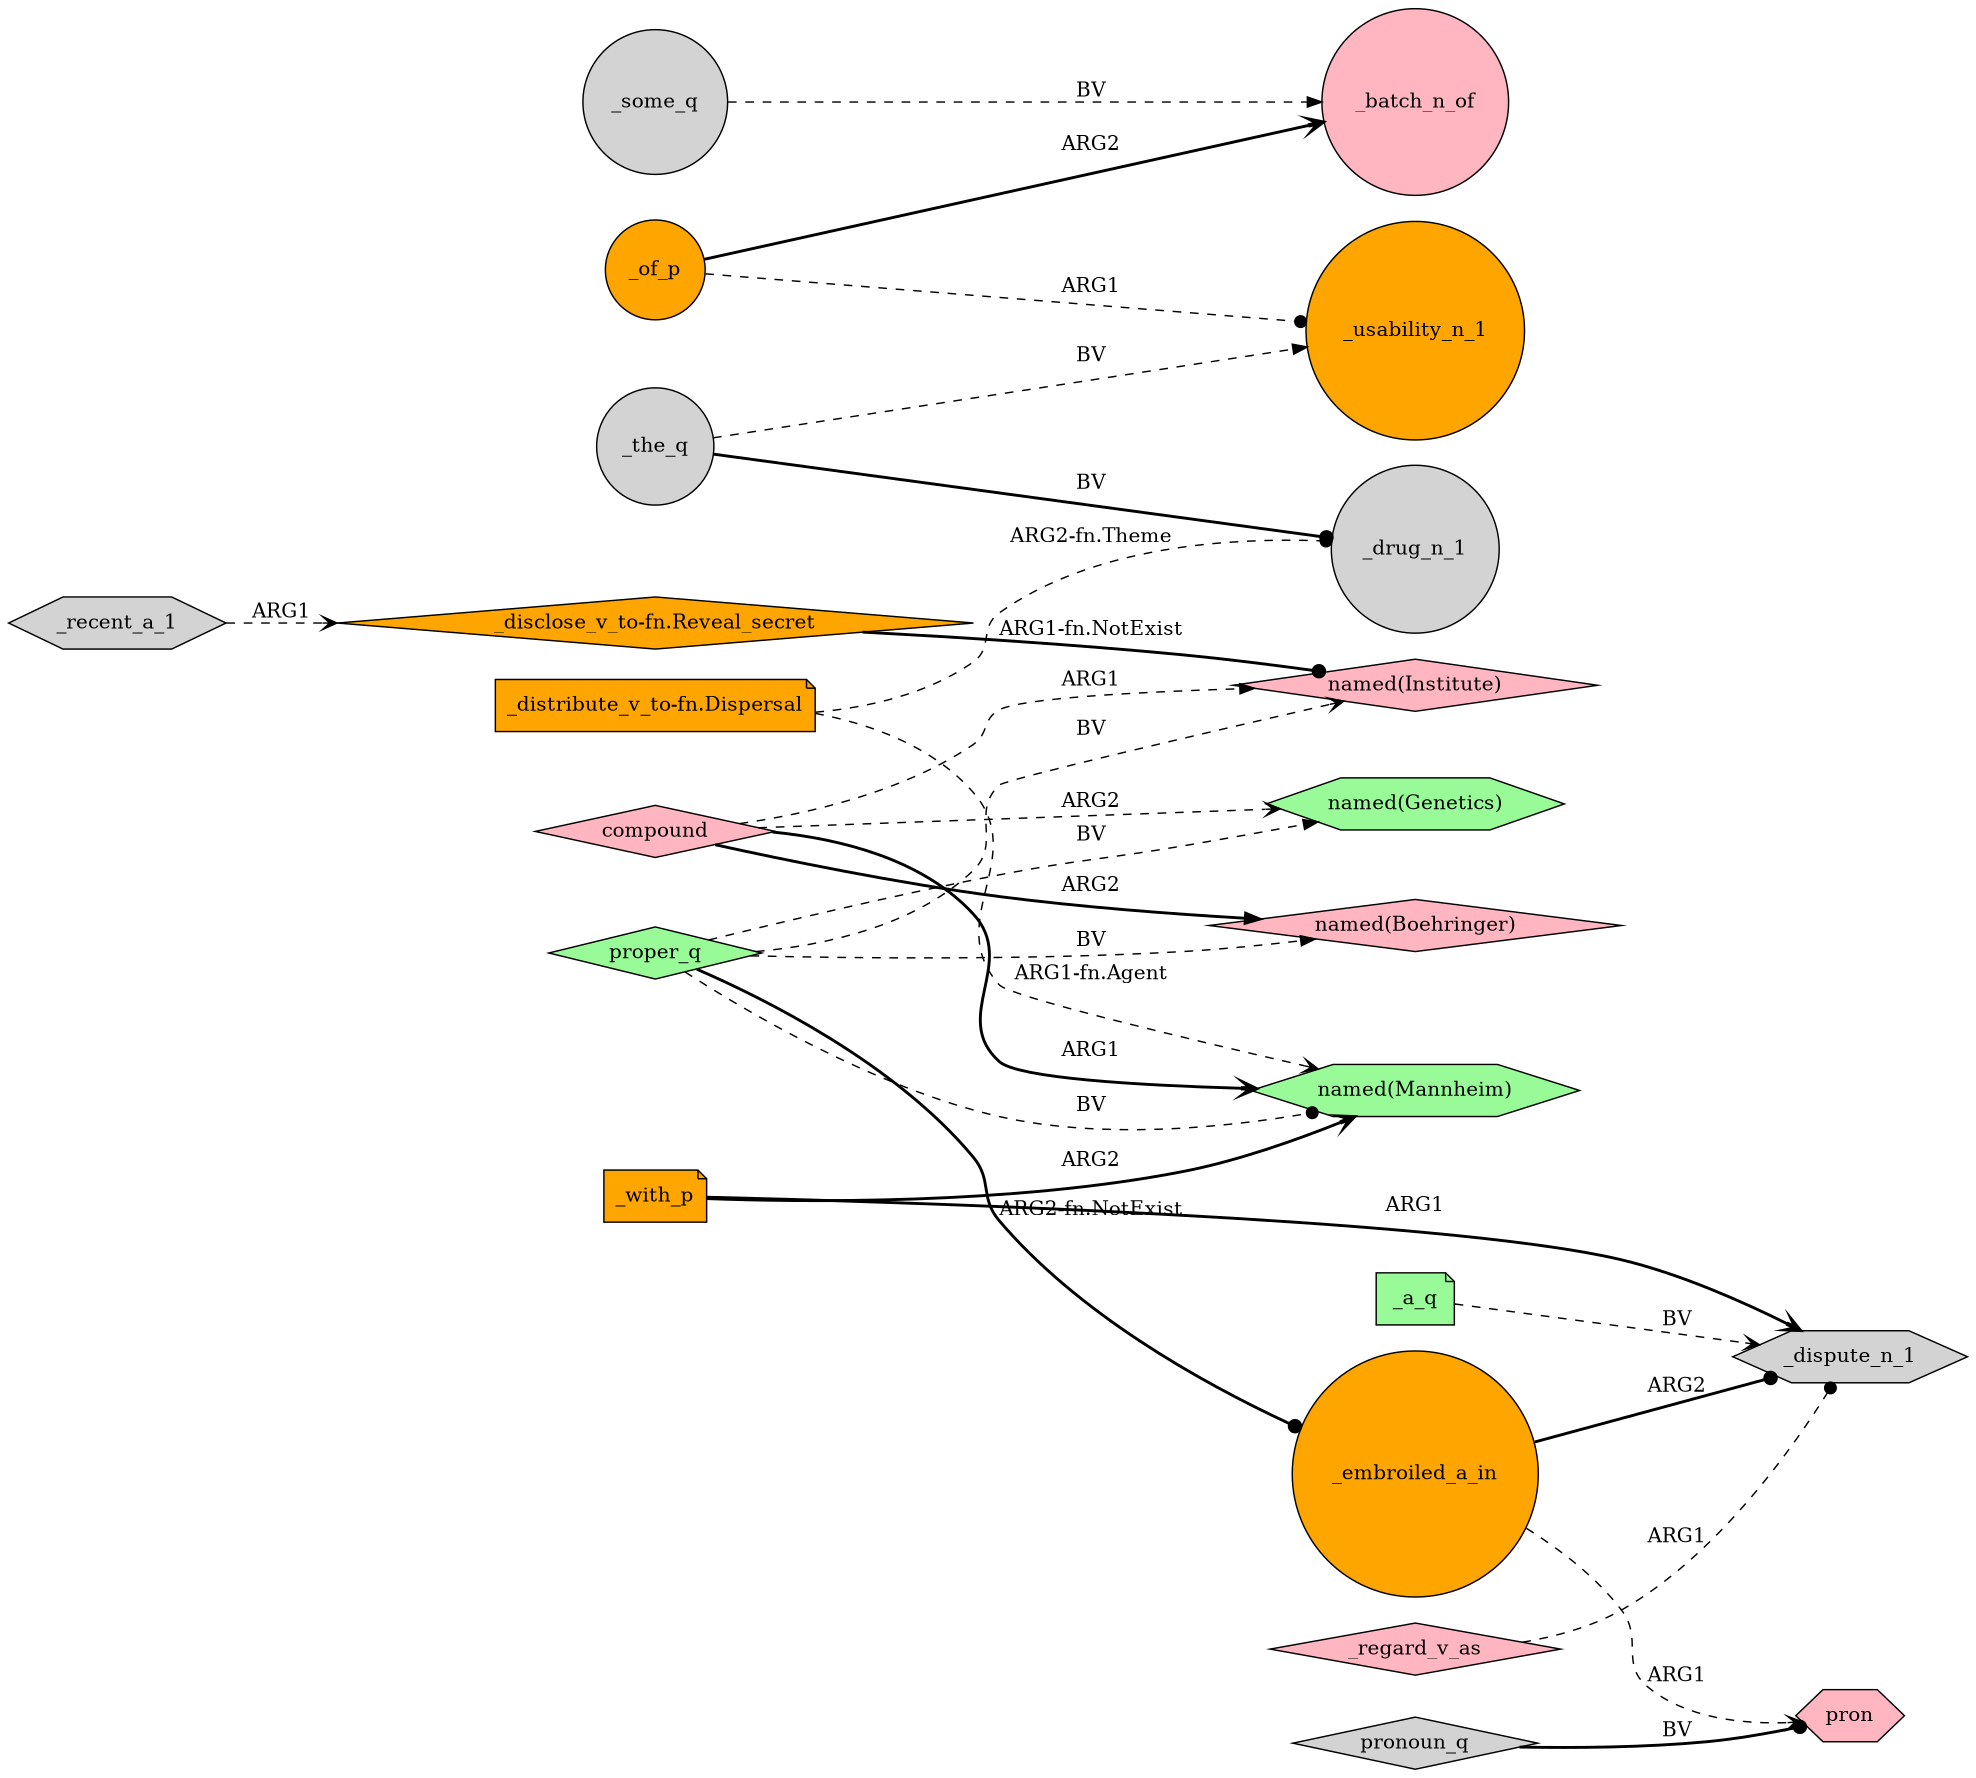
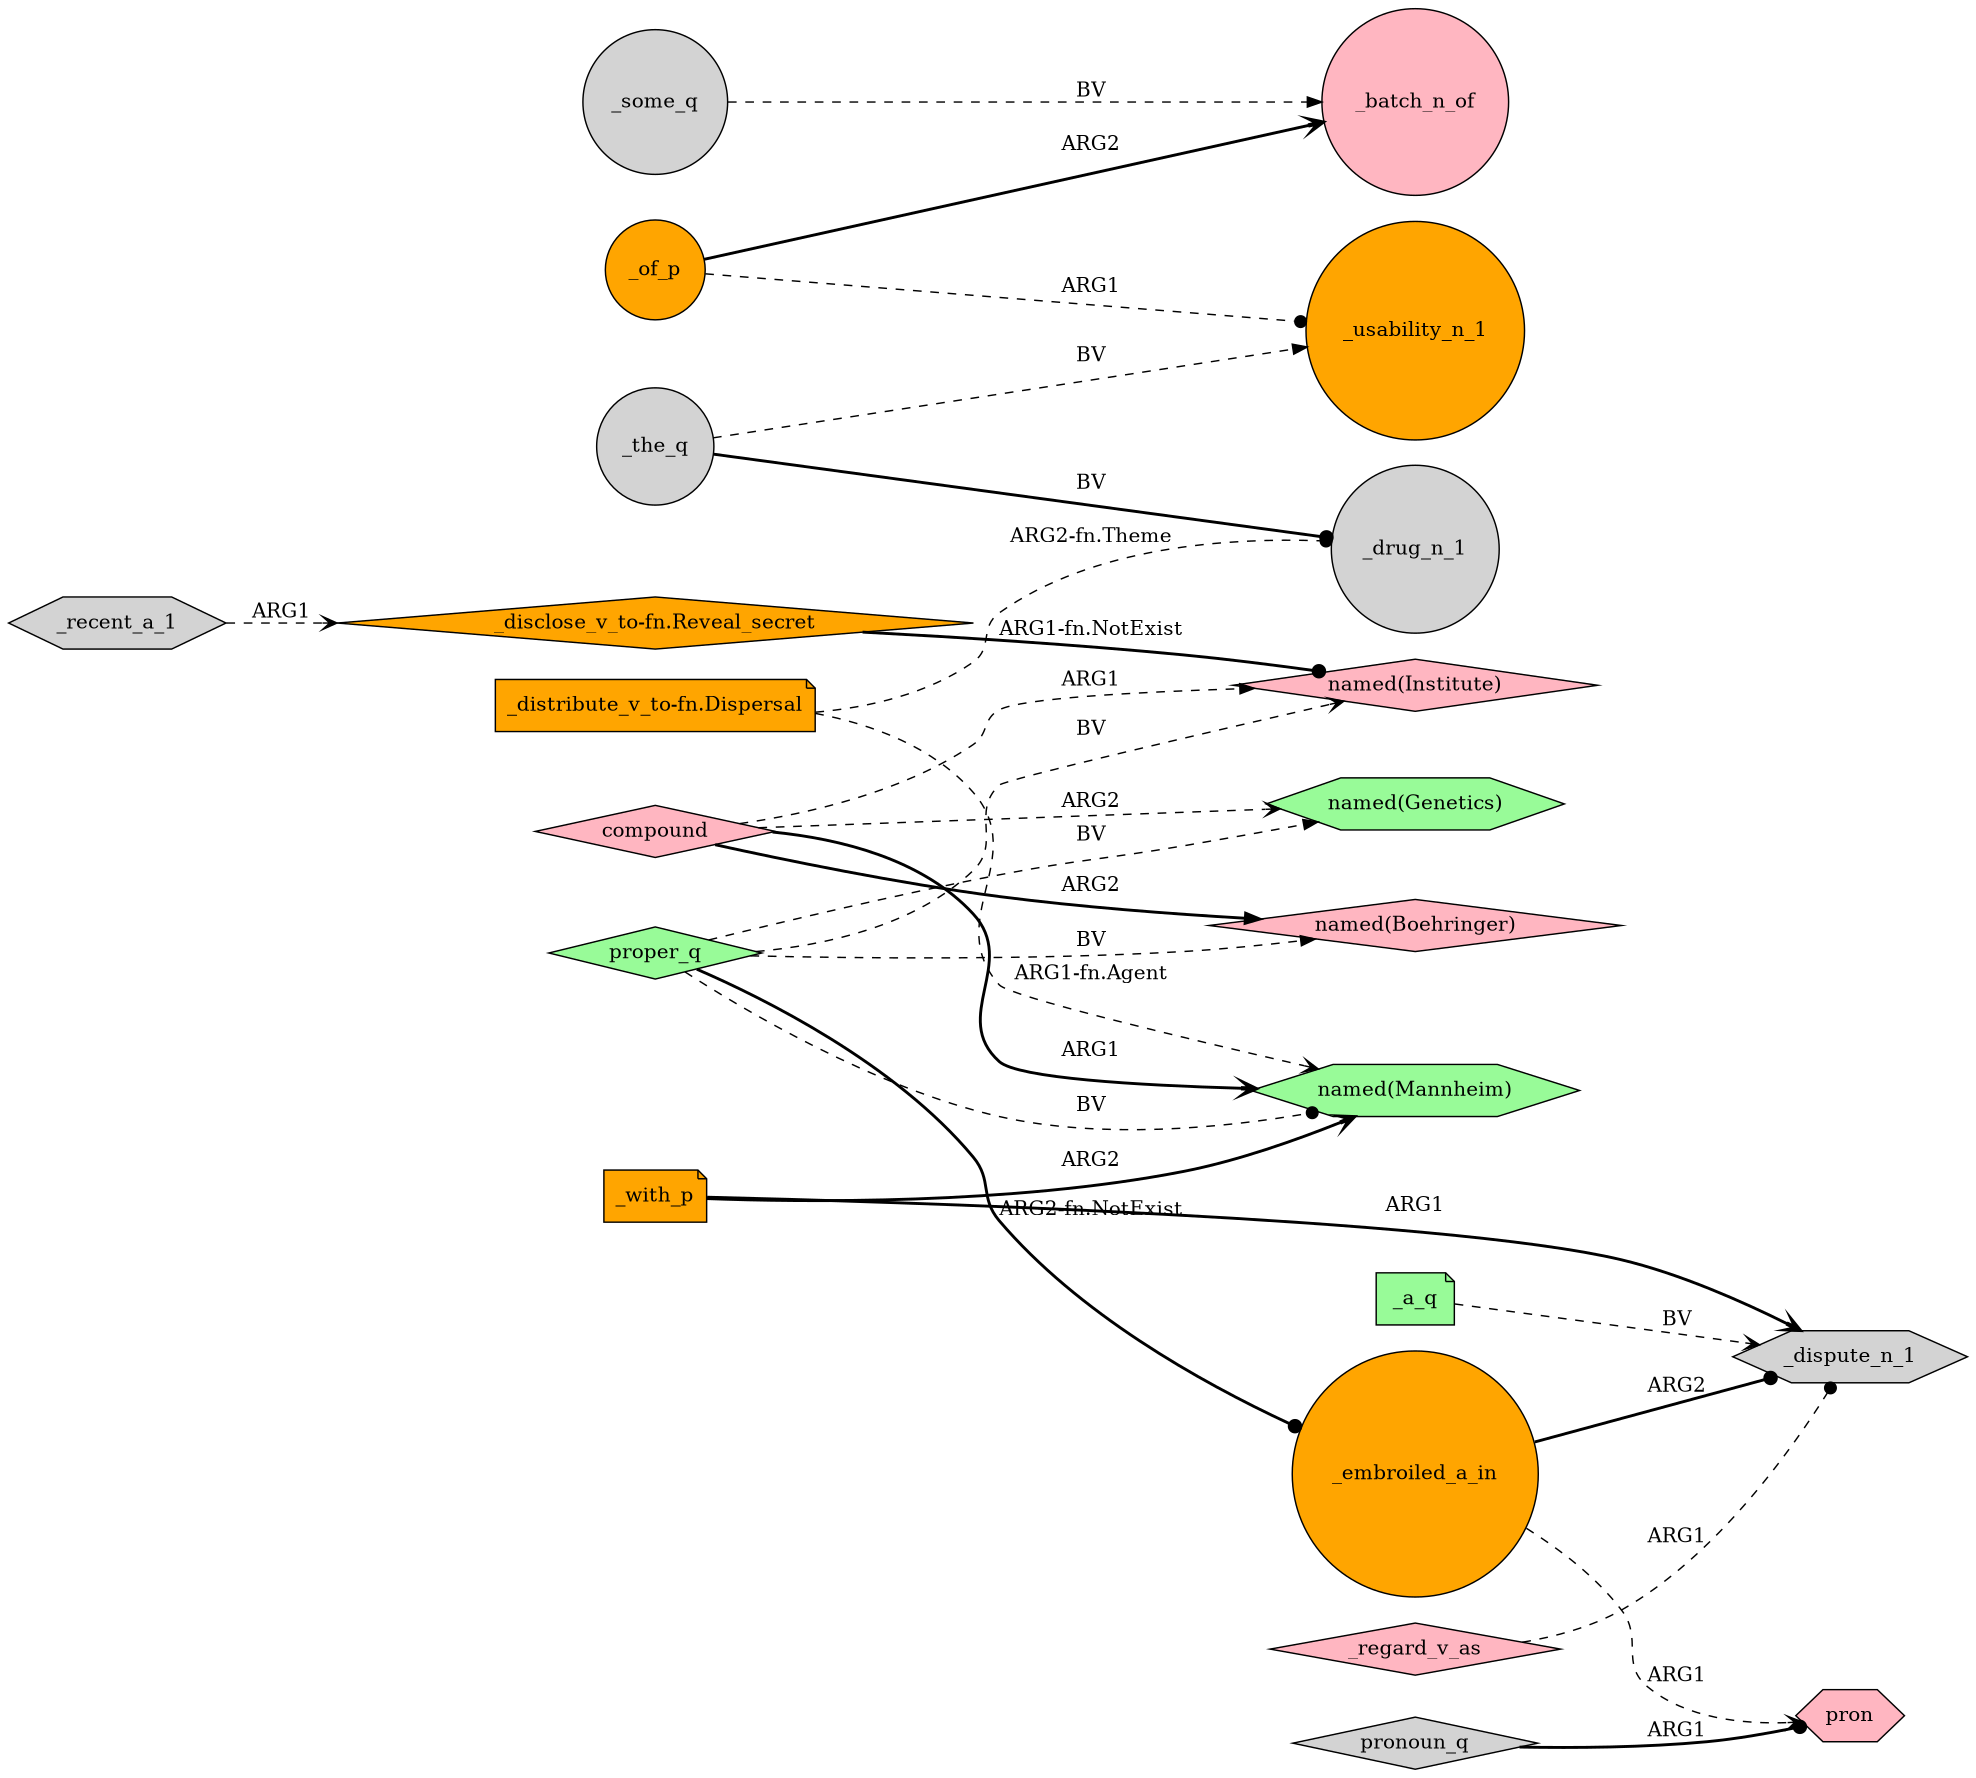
(1677, 1731) -> (1677, 1731)
